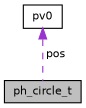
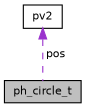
(43, 17) -> (43, 17)
